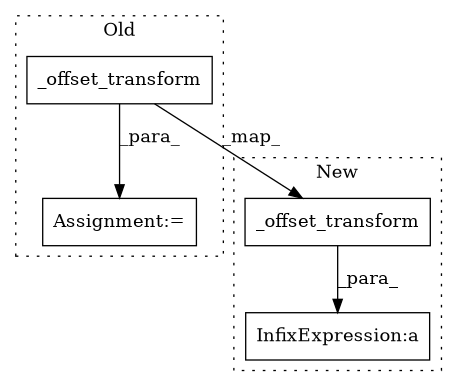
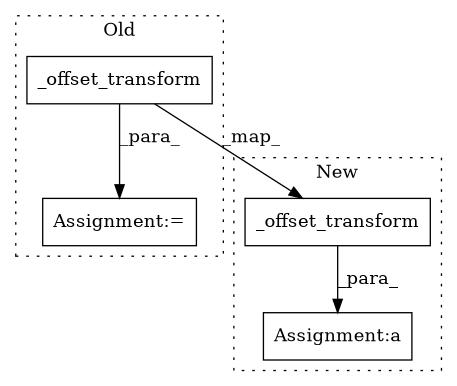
(338, 336) -> (338, 336)
